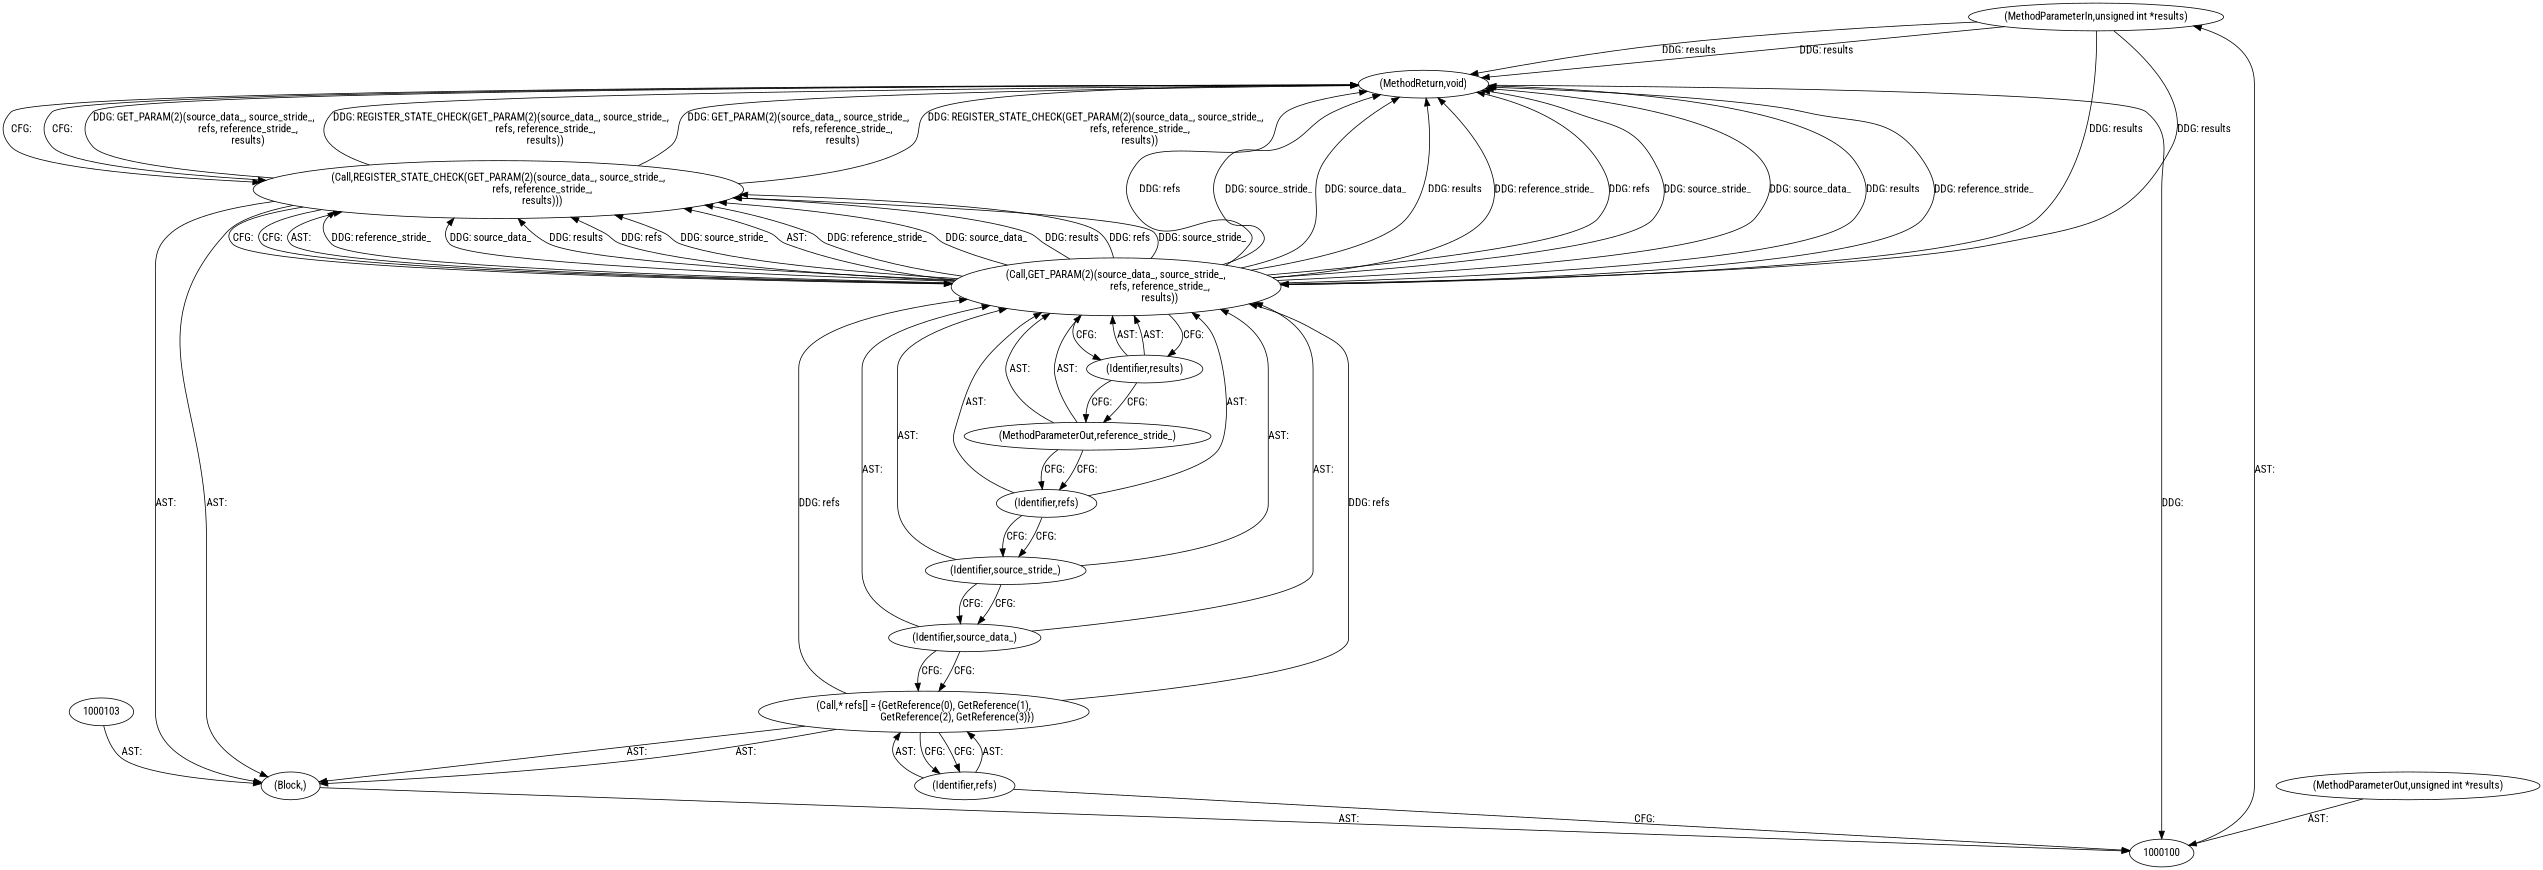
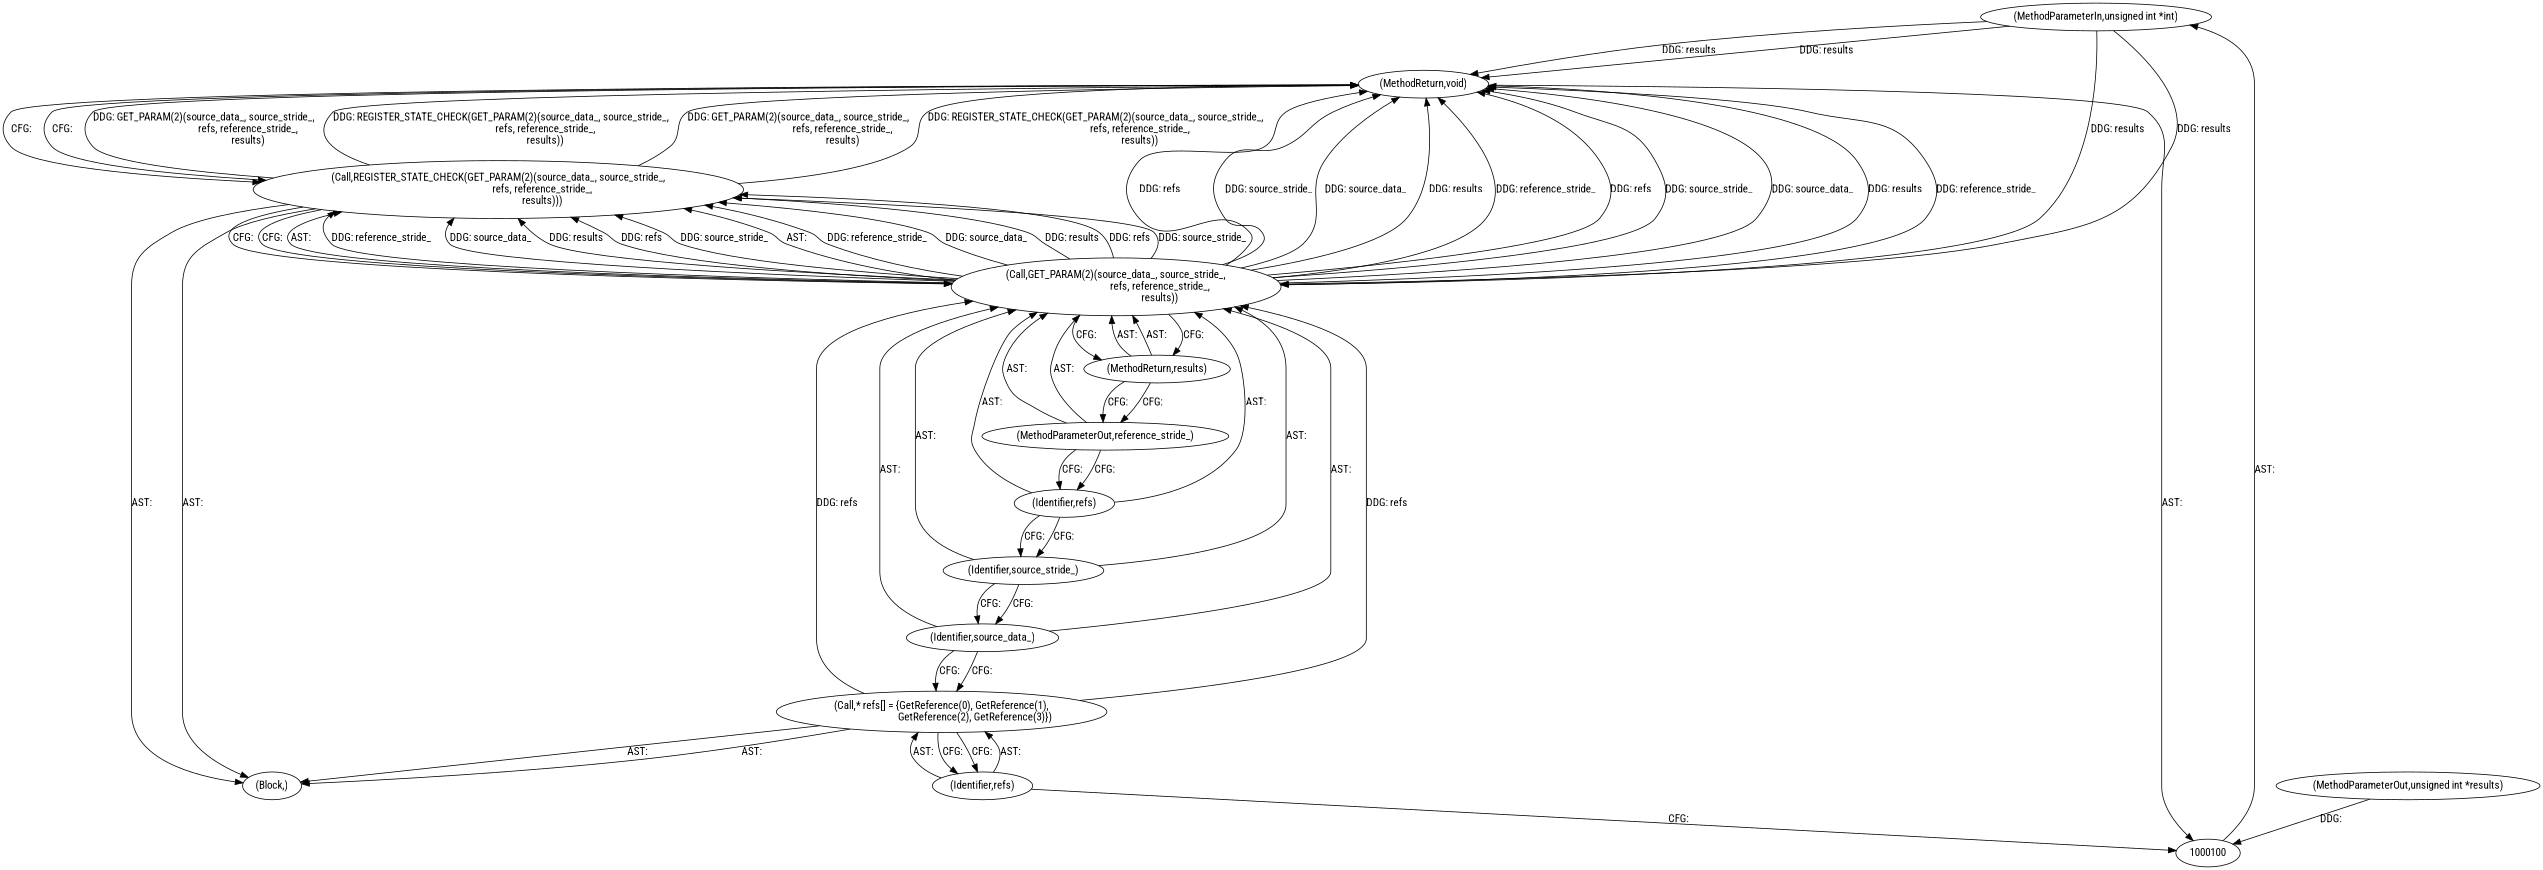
(2096, 17) -> (2096, 17)
(1145, 369) -> (1157, 369)
(2174, 503) -> (2173, 503)
(101, 712) -> none
(1221, 819) -> none
(2319, 819) -> (2332, 819)
